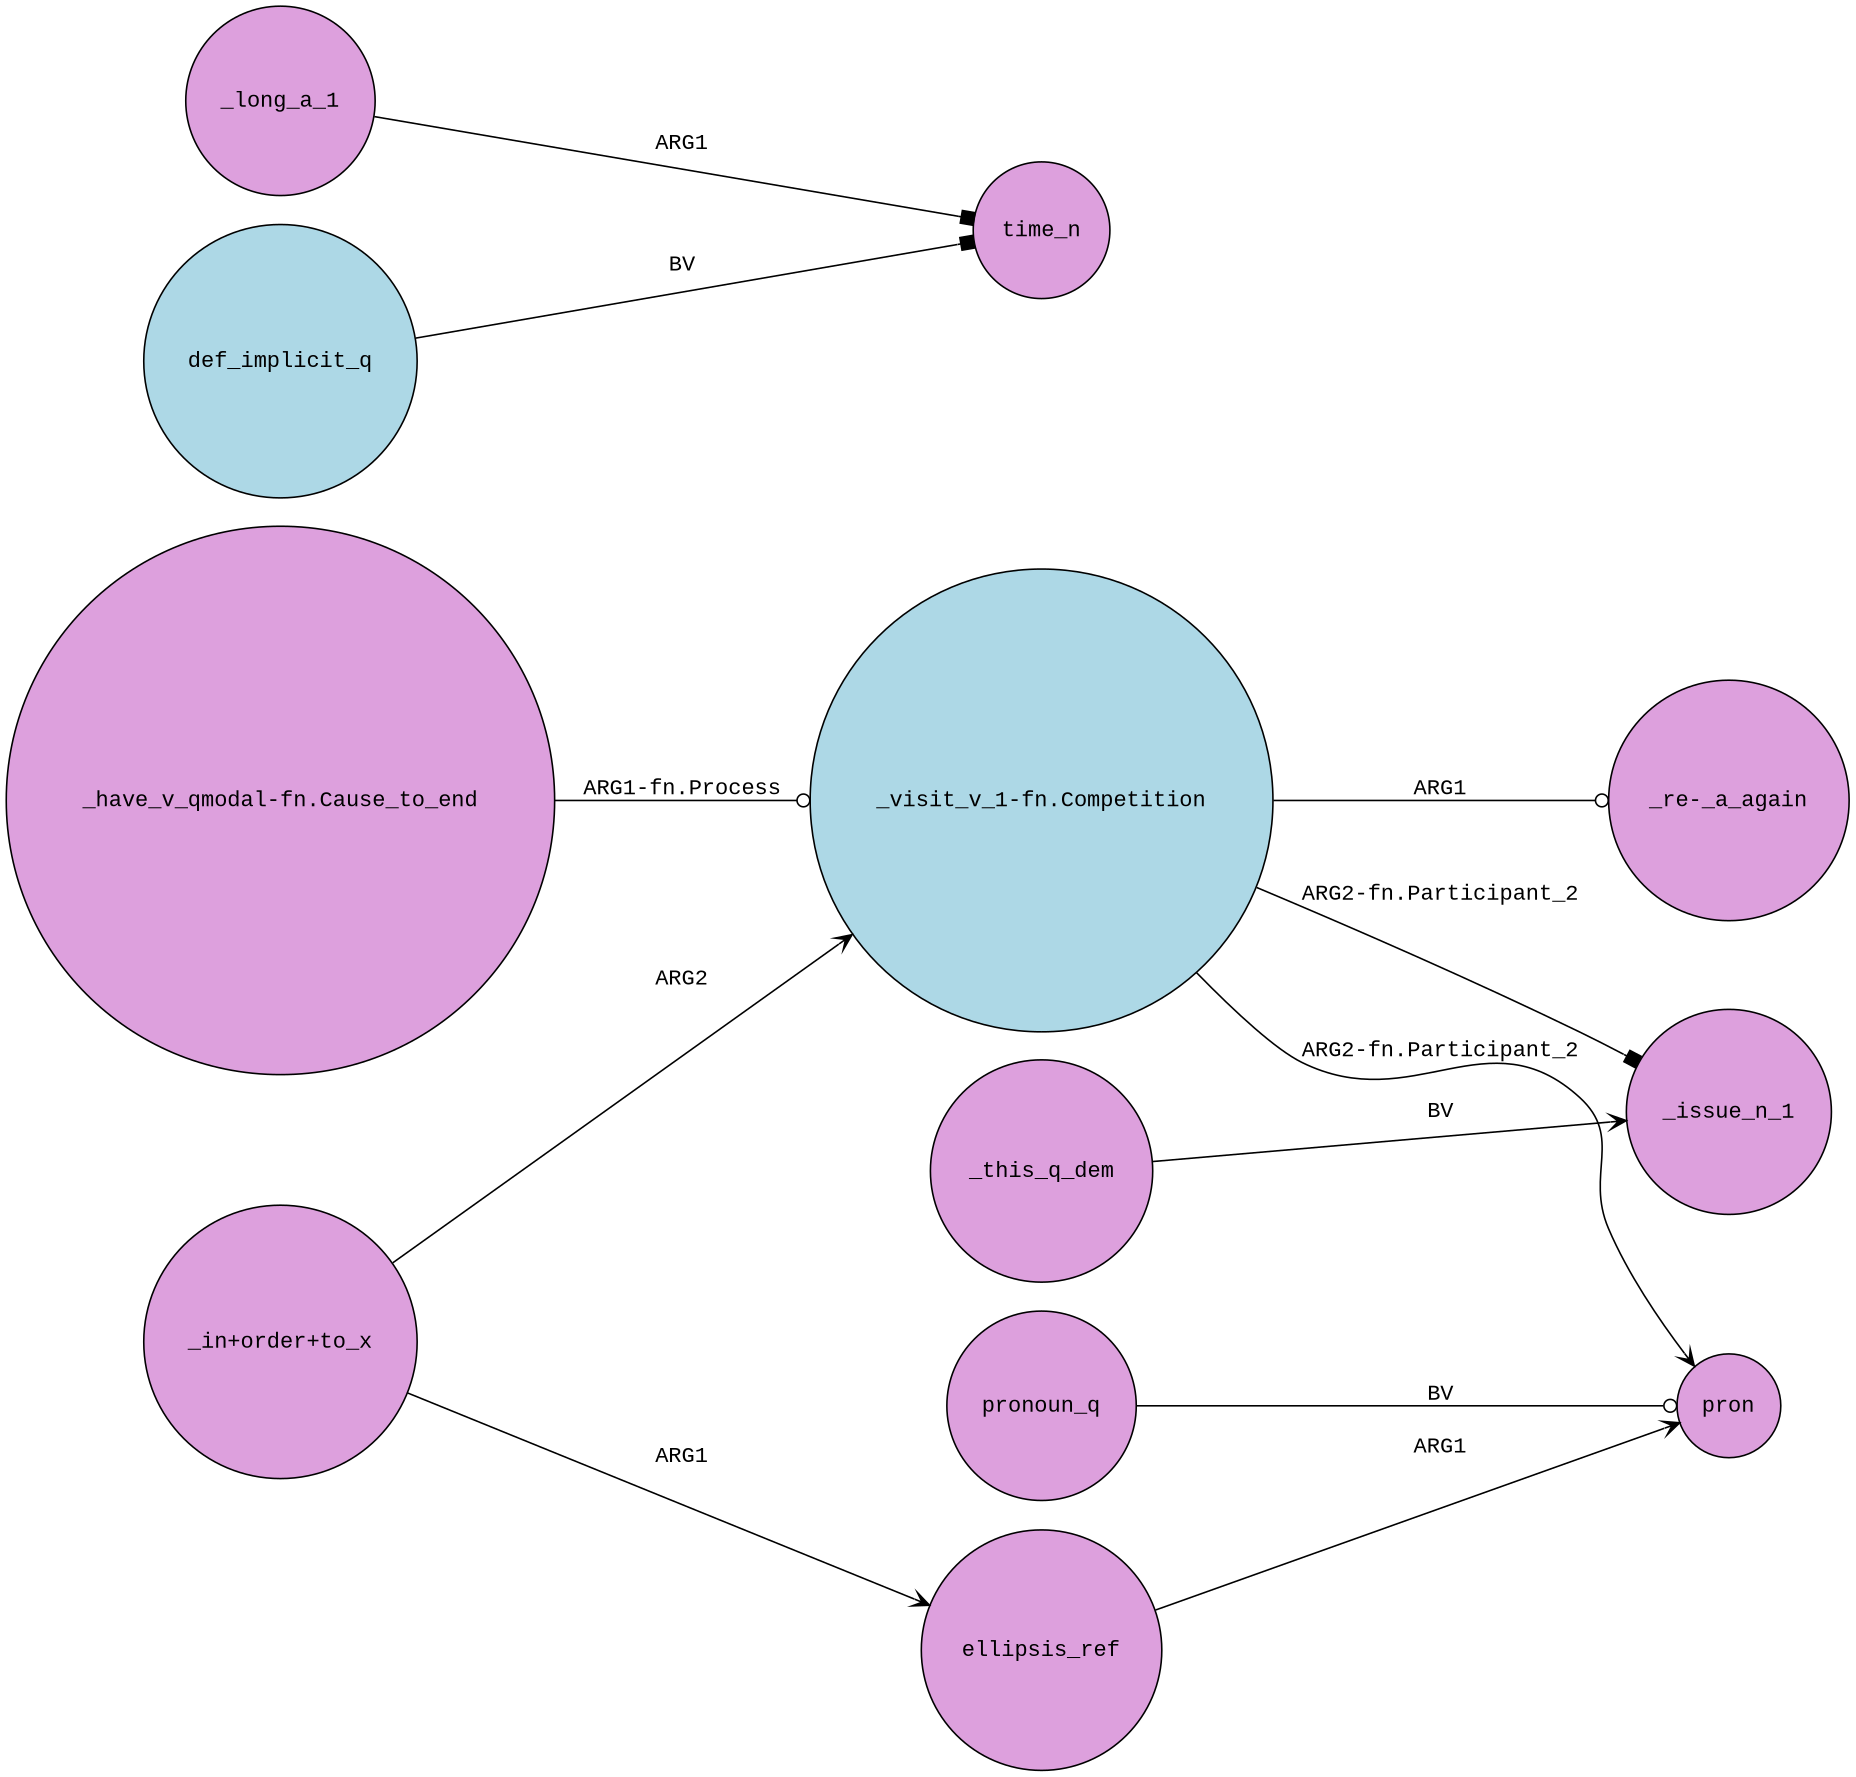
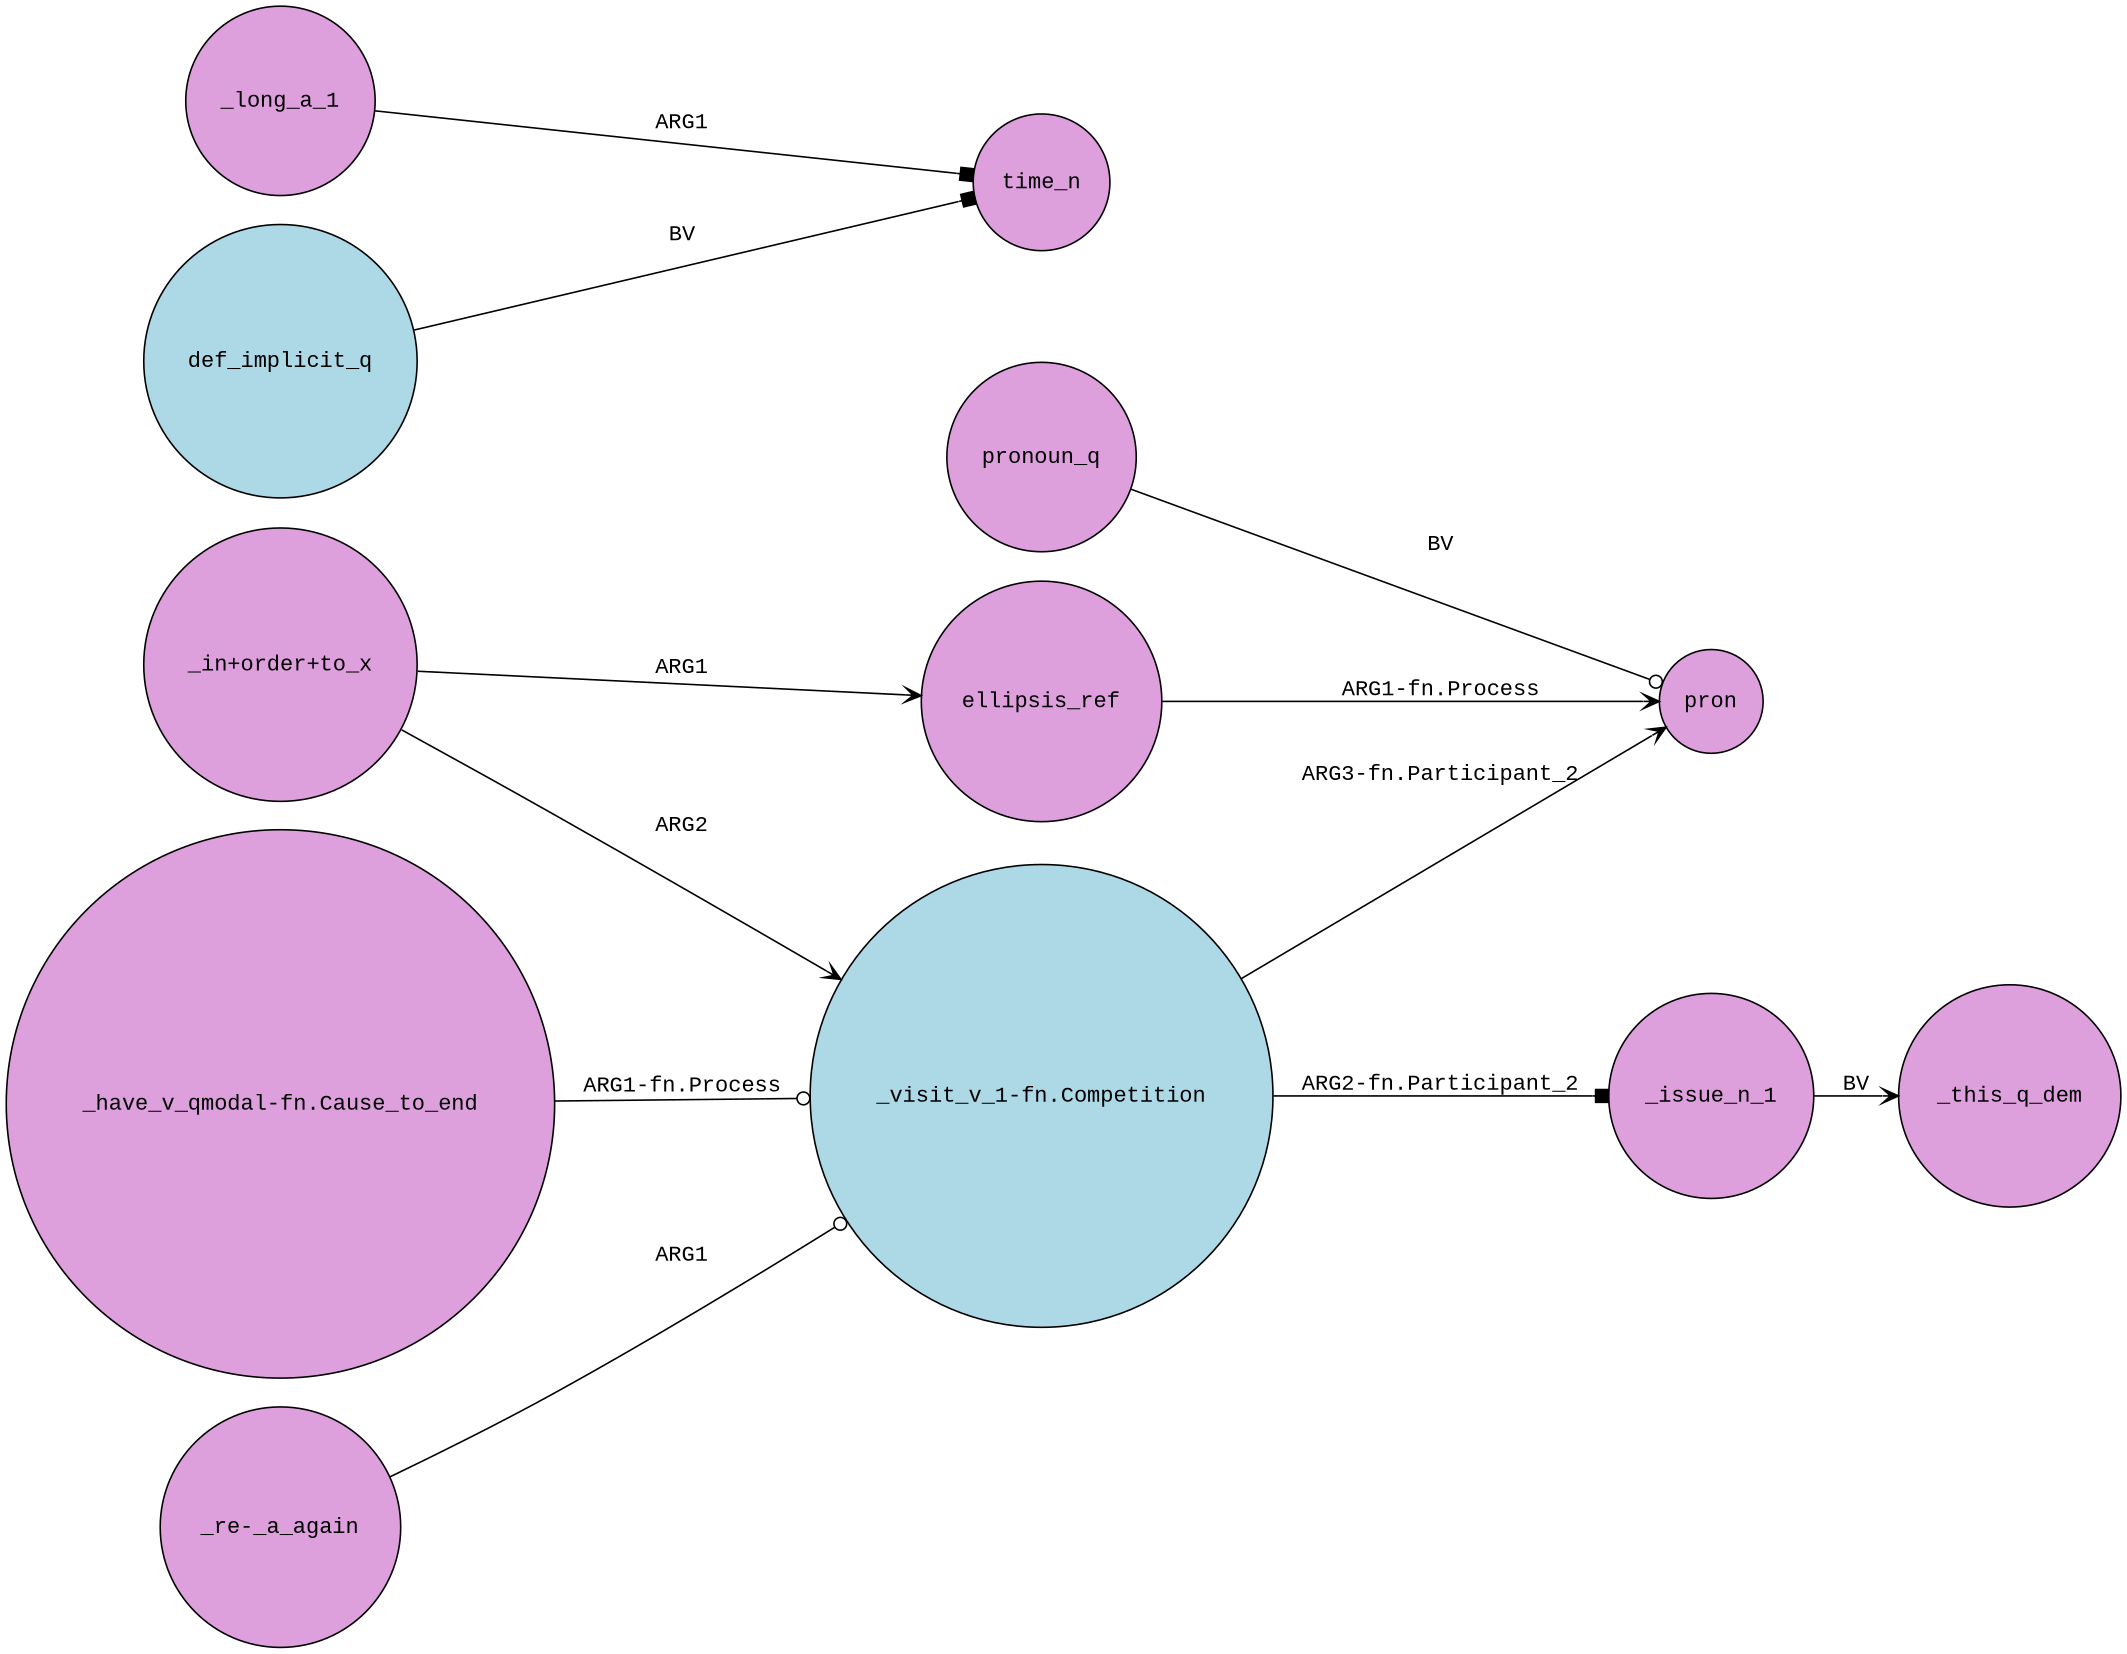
(1434, 800) -> (616, 1358)
(1441, 1050) -> (1441, 774)
(1381, 1142) -> (1848, 1096)
(1441, 1446) -> (1441, 689)
